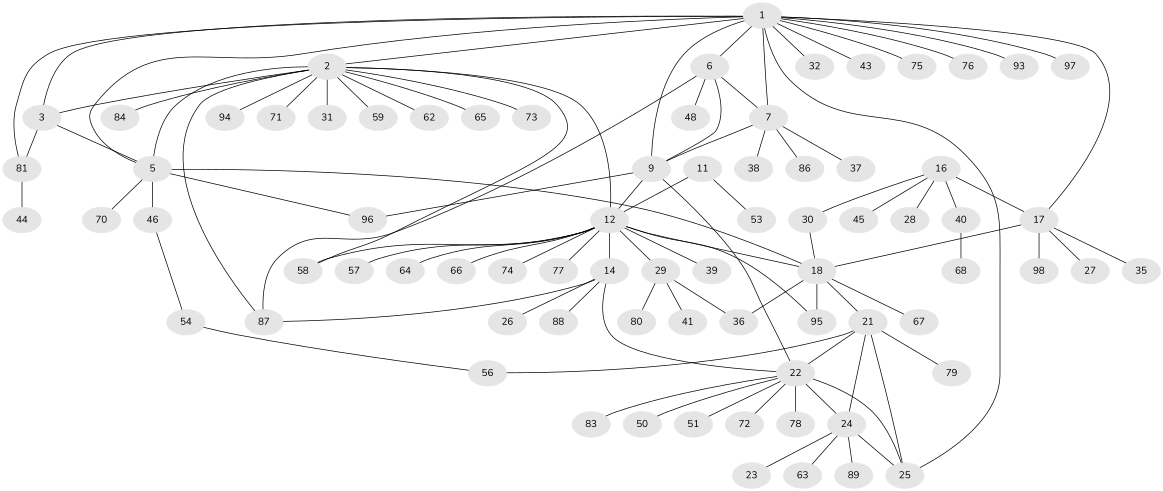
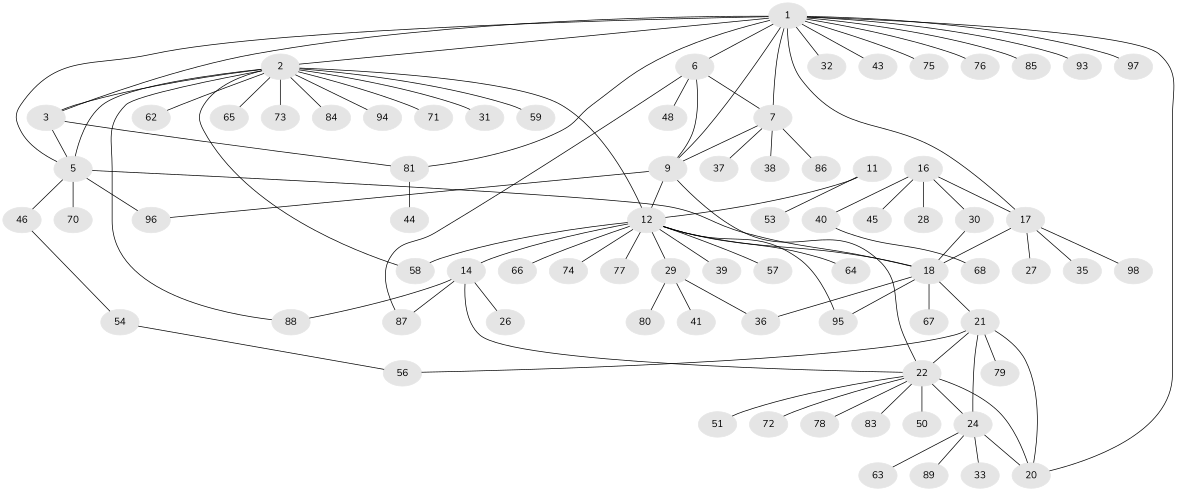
none -> (1031, 67)
(183, 158) -> (112, 181)
(752, 476) -> (980, 476)
(905, 476) -> (1031, 476)
